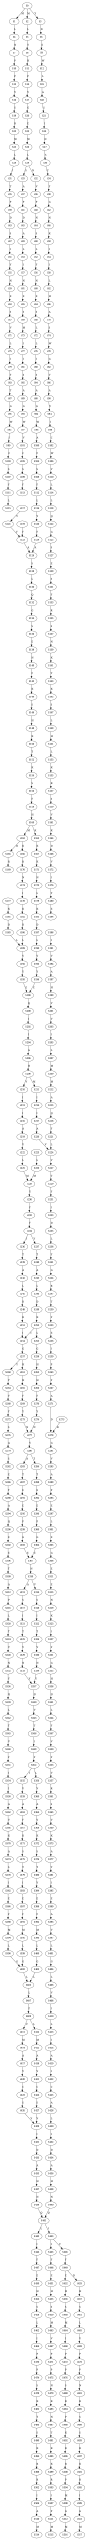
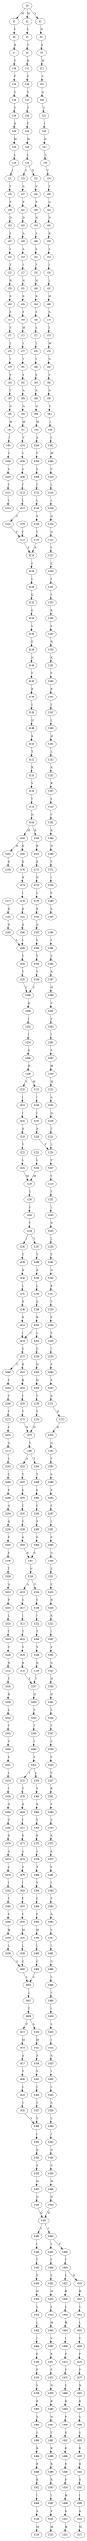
none -> (22, 500)
(51, 1419) -> (56, 1411)
